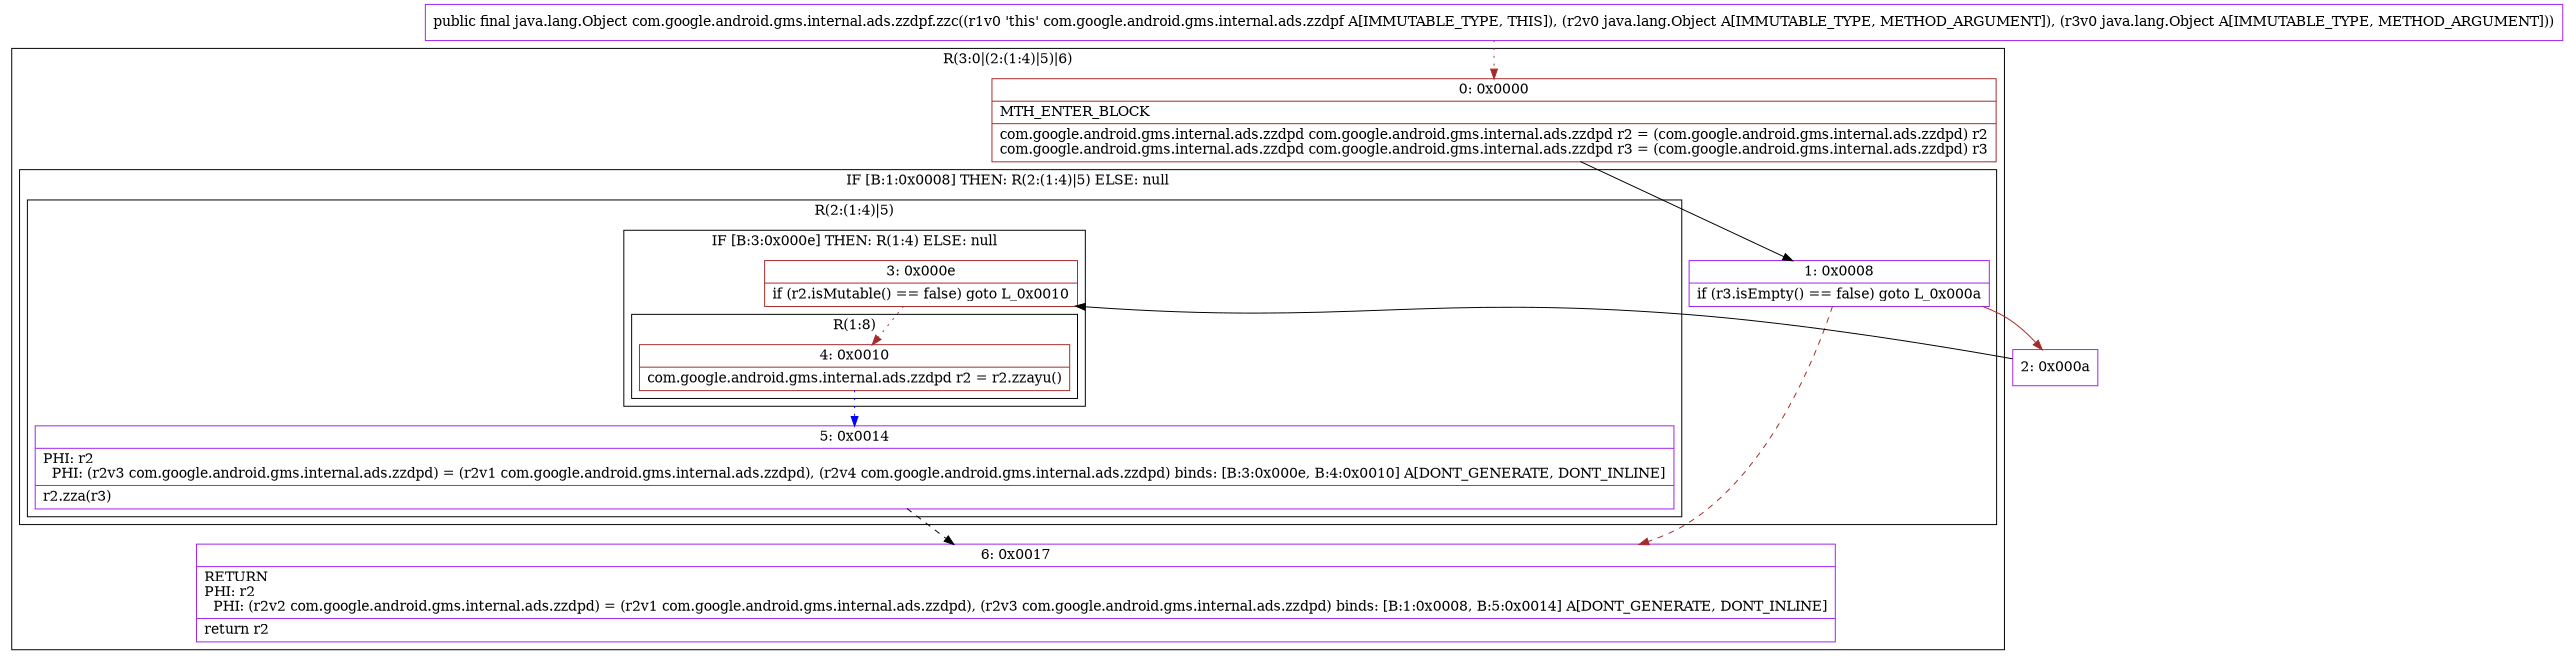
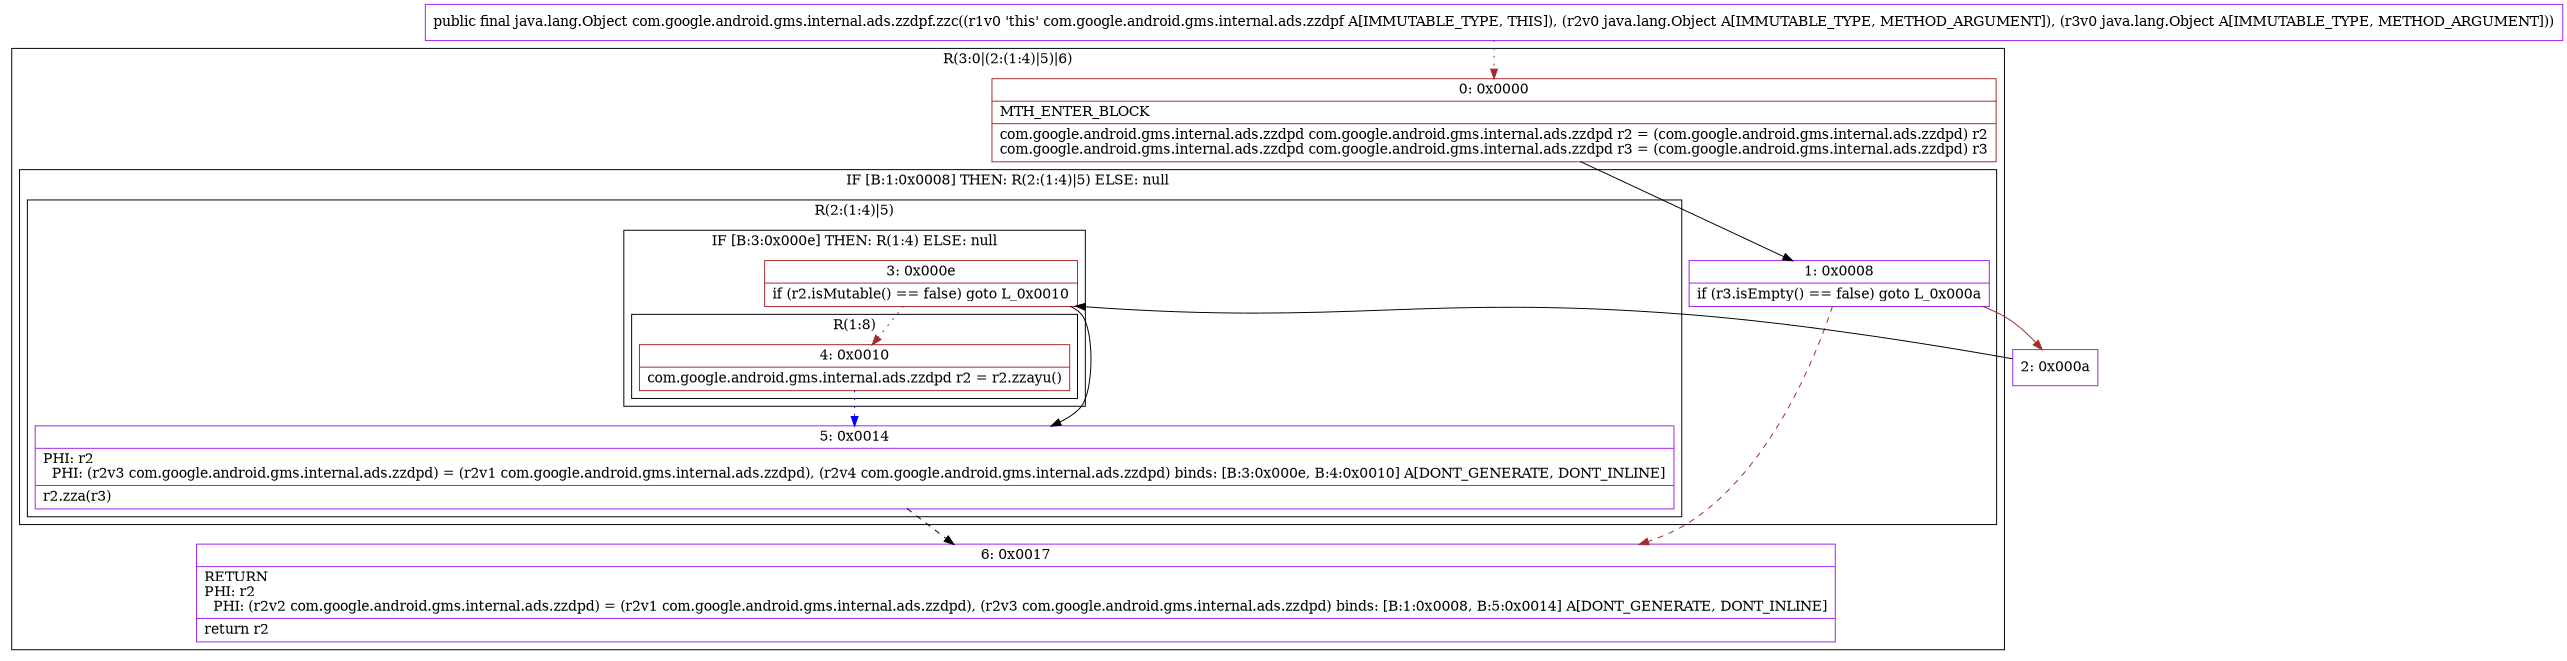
none -> (1091, 367)
